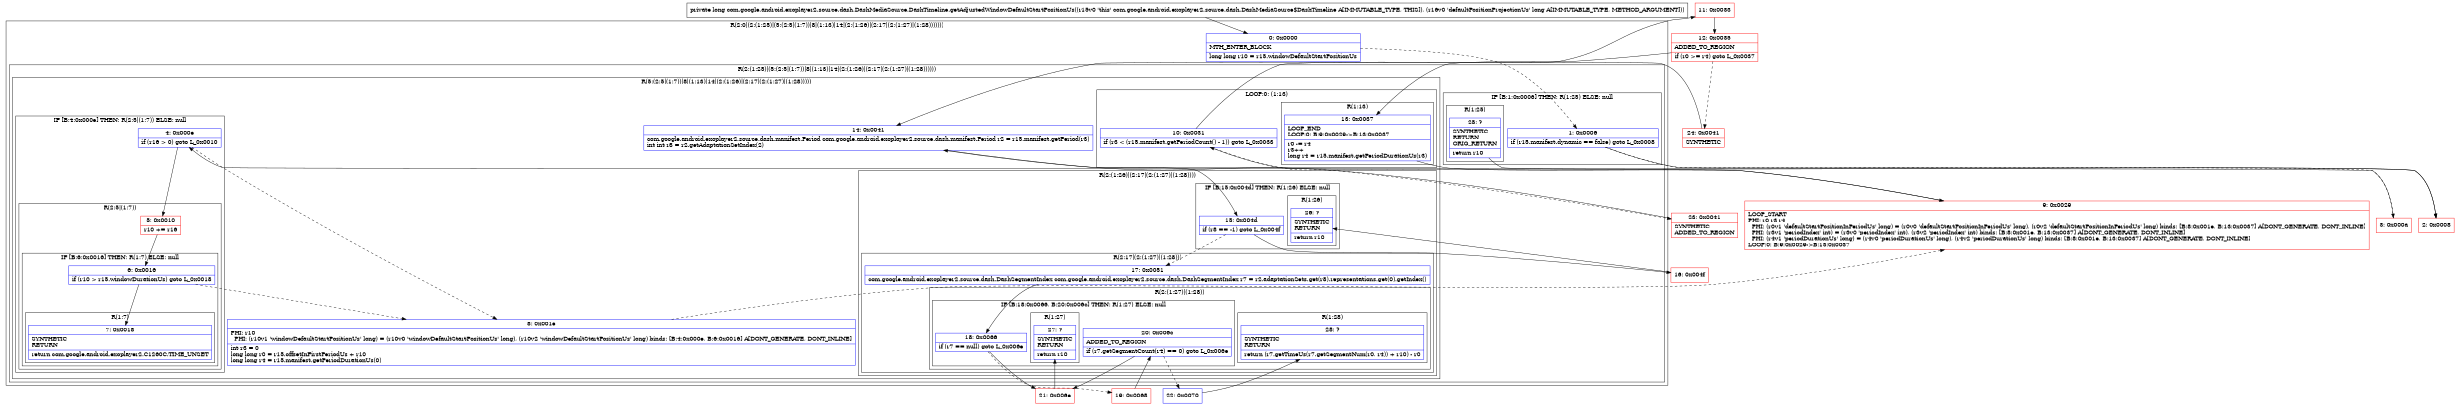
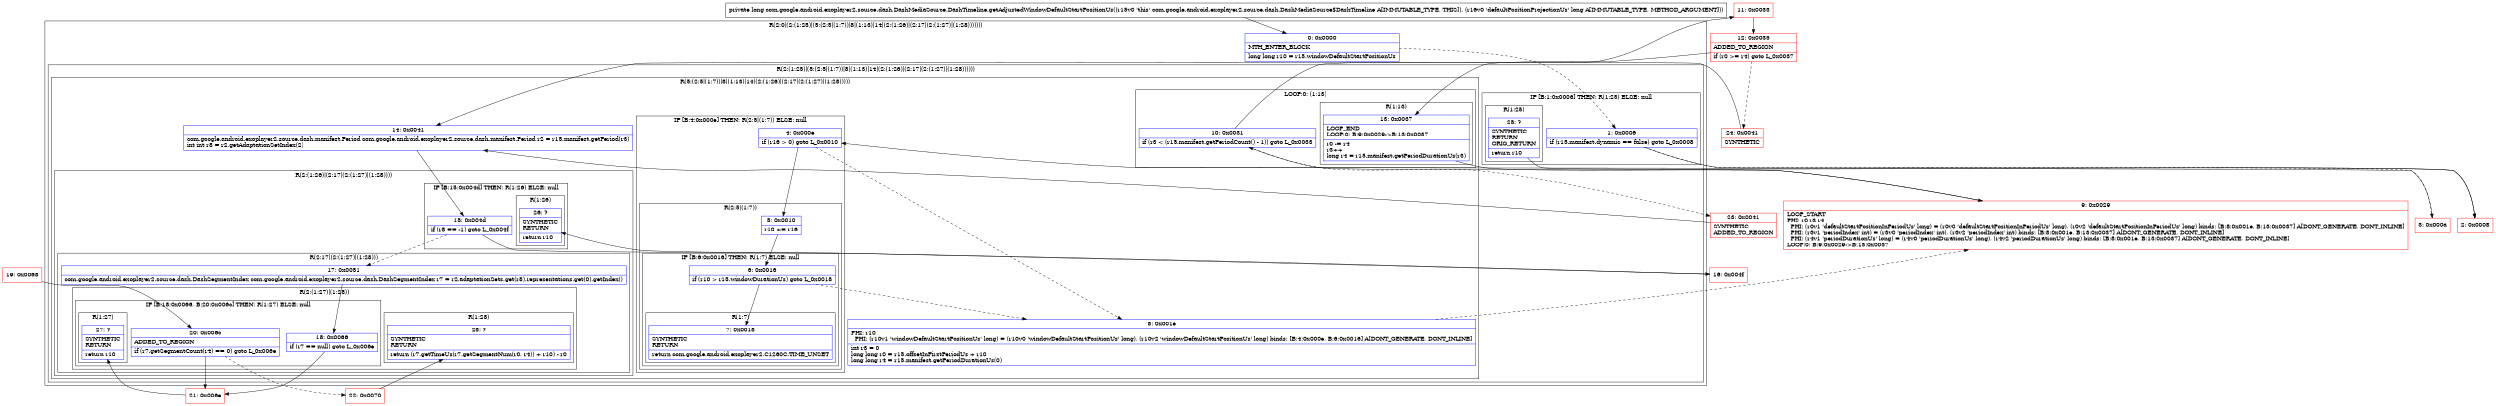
(161, 225) -> (781, 225)
(1045, 388) -> none
(1183, 396) -> (365, 396)
